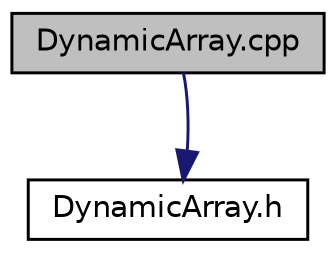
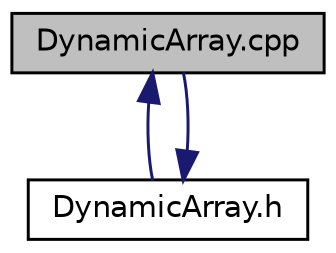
none -> (148, 142)
